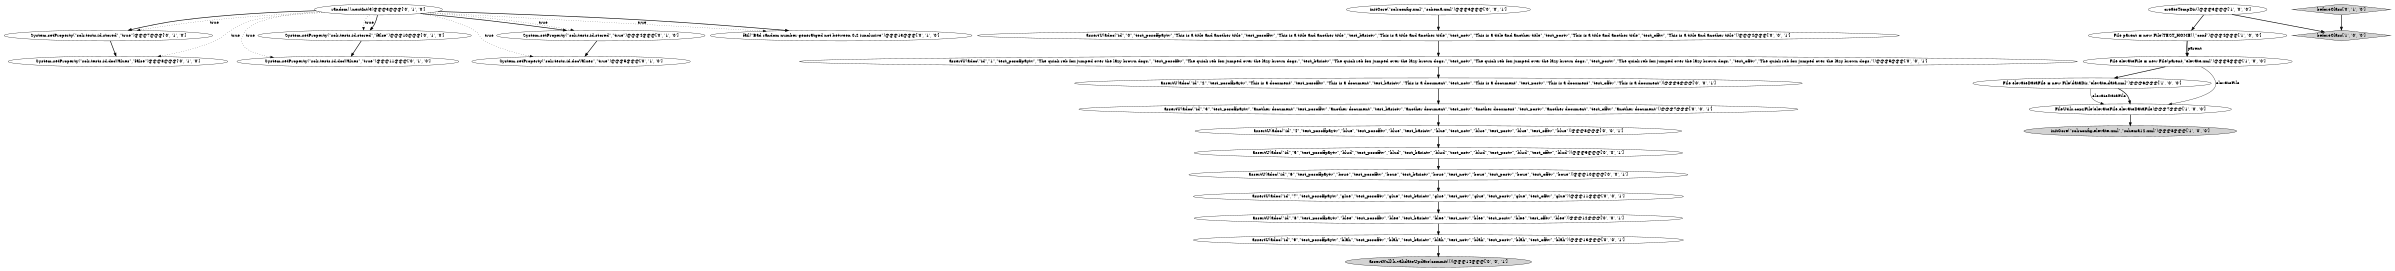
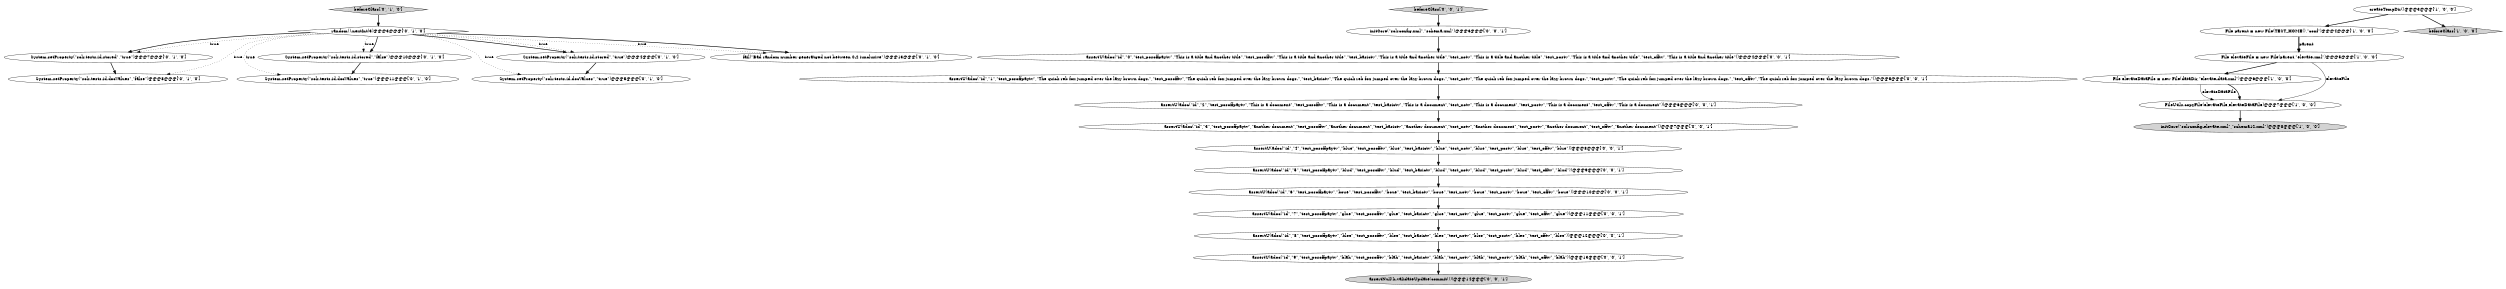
(378, 10) -> (378, 31)
none -> (1438, 10)
(2341, 21) -> (378, 19)
